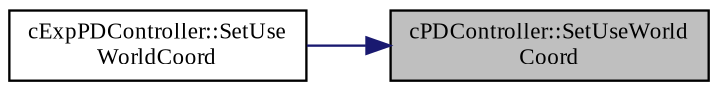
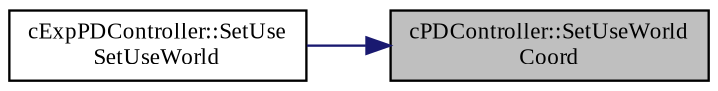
(158, 46) -> (158, 46)
